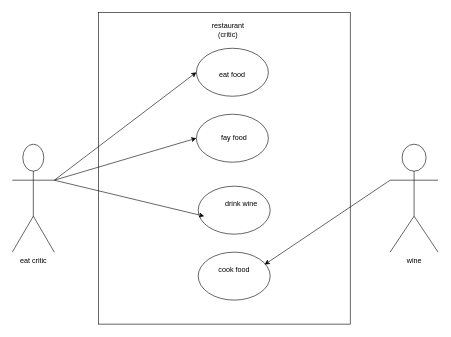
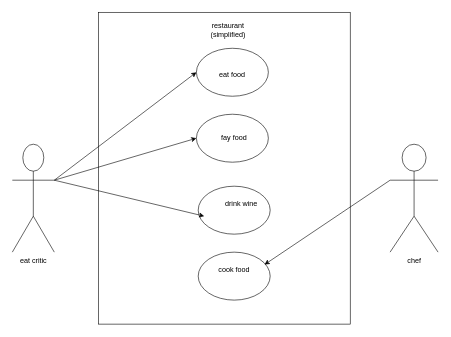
(228, 30) -> (228, 30)
(415, 261) -> (415, 261)
